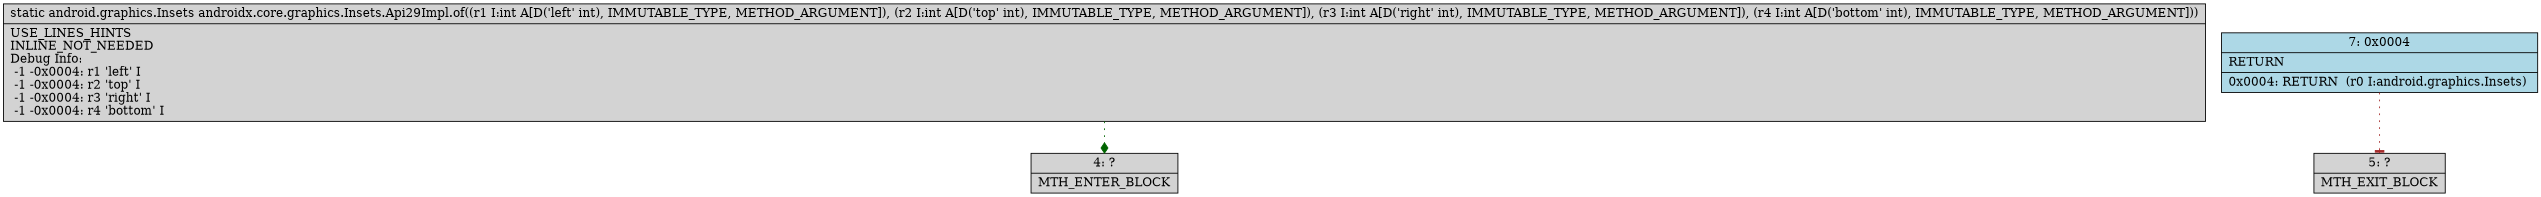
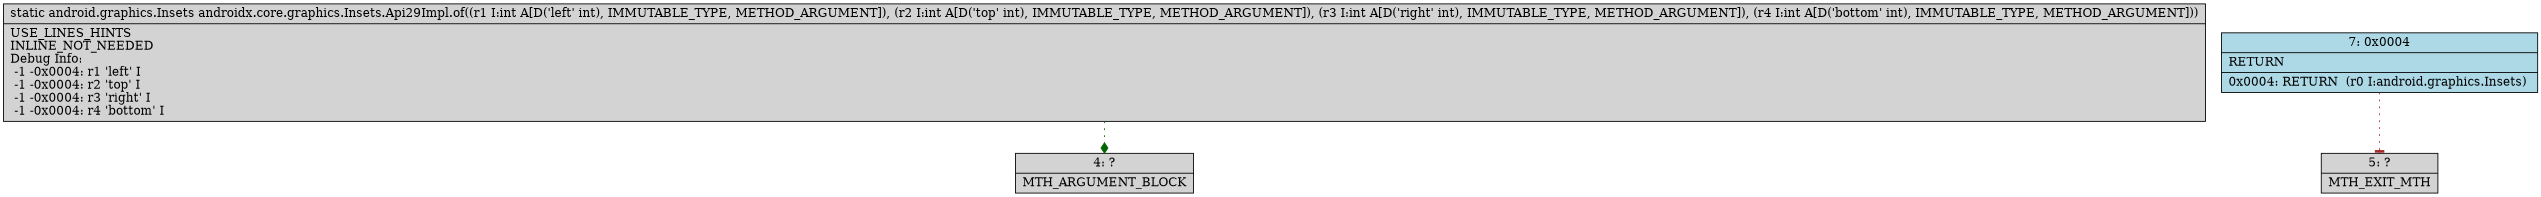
(1104, 183) -> (1104, 183)
(2380, 183) -> (2380, 183)
